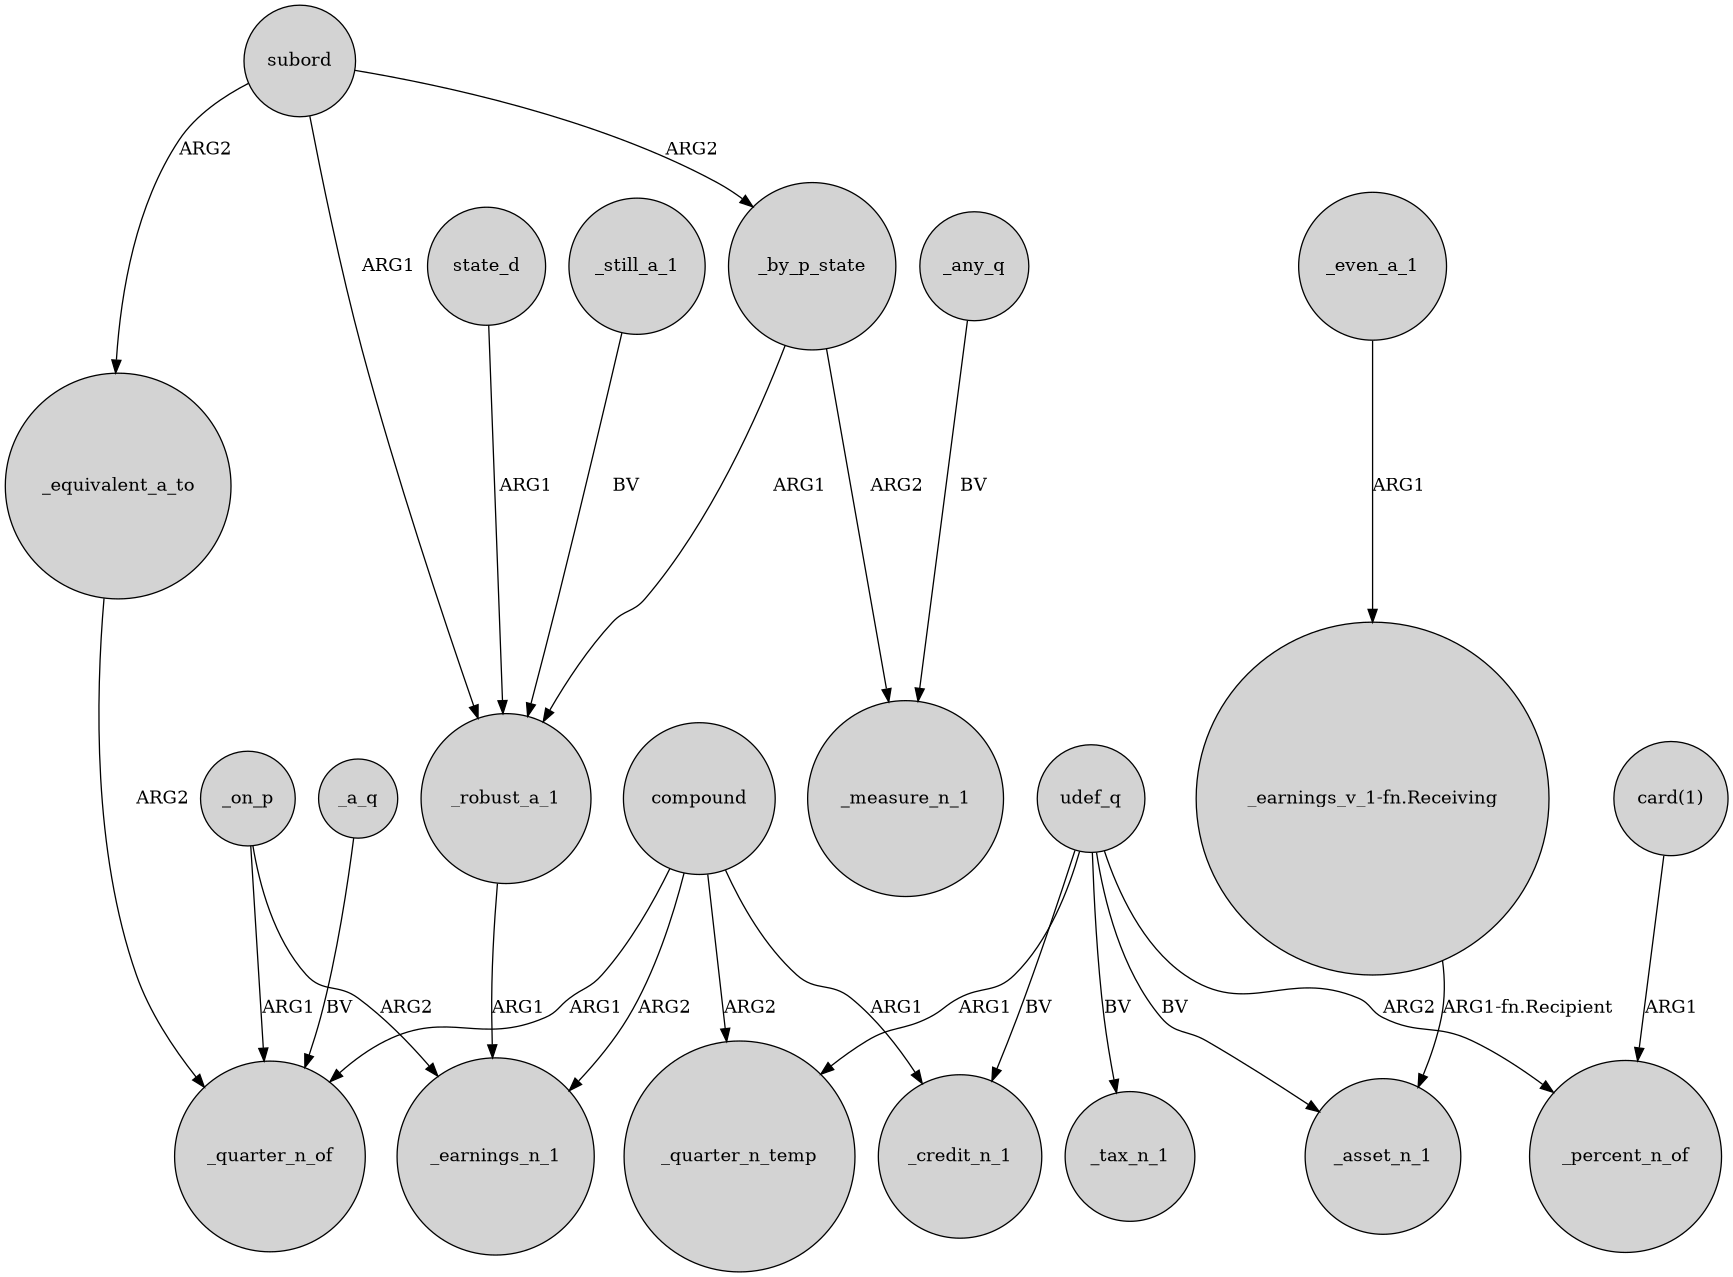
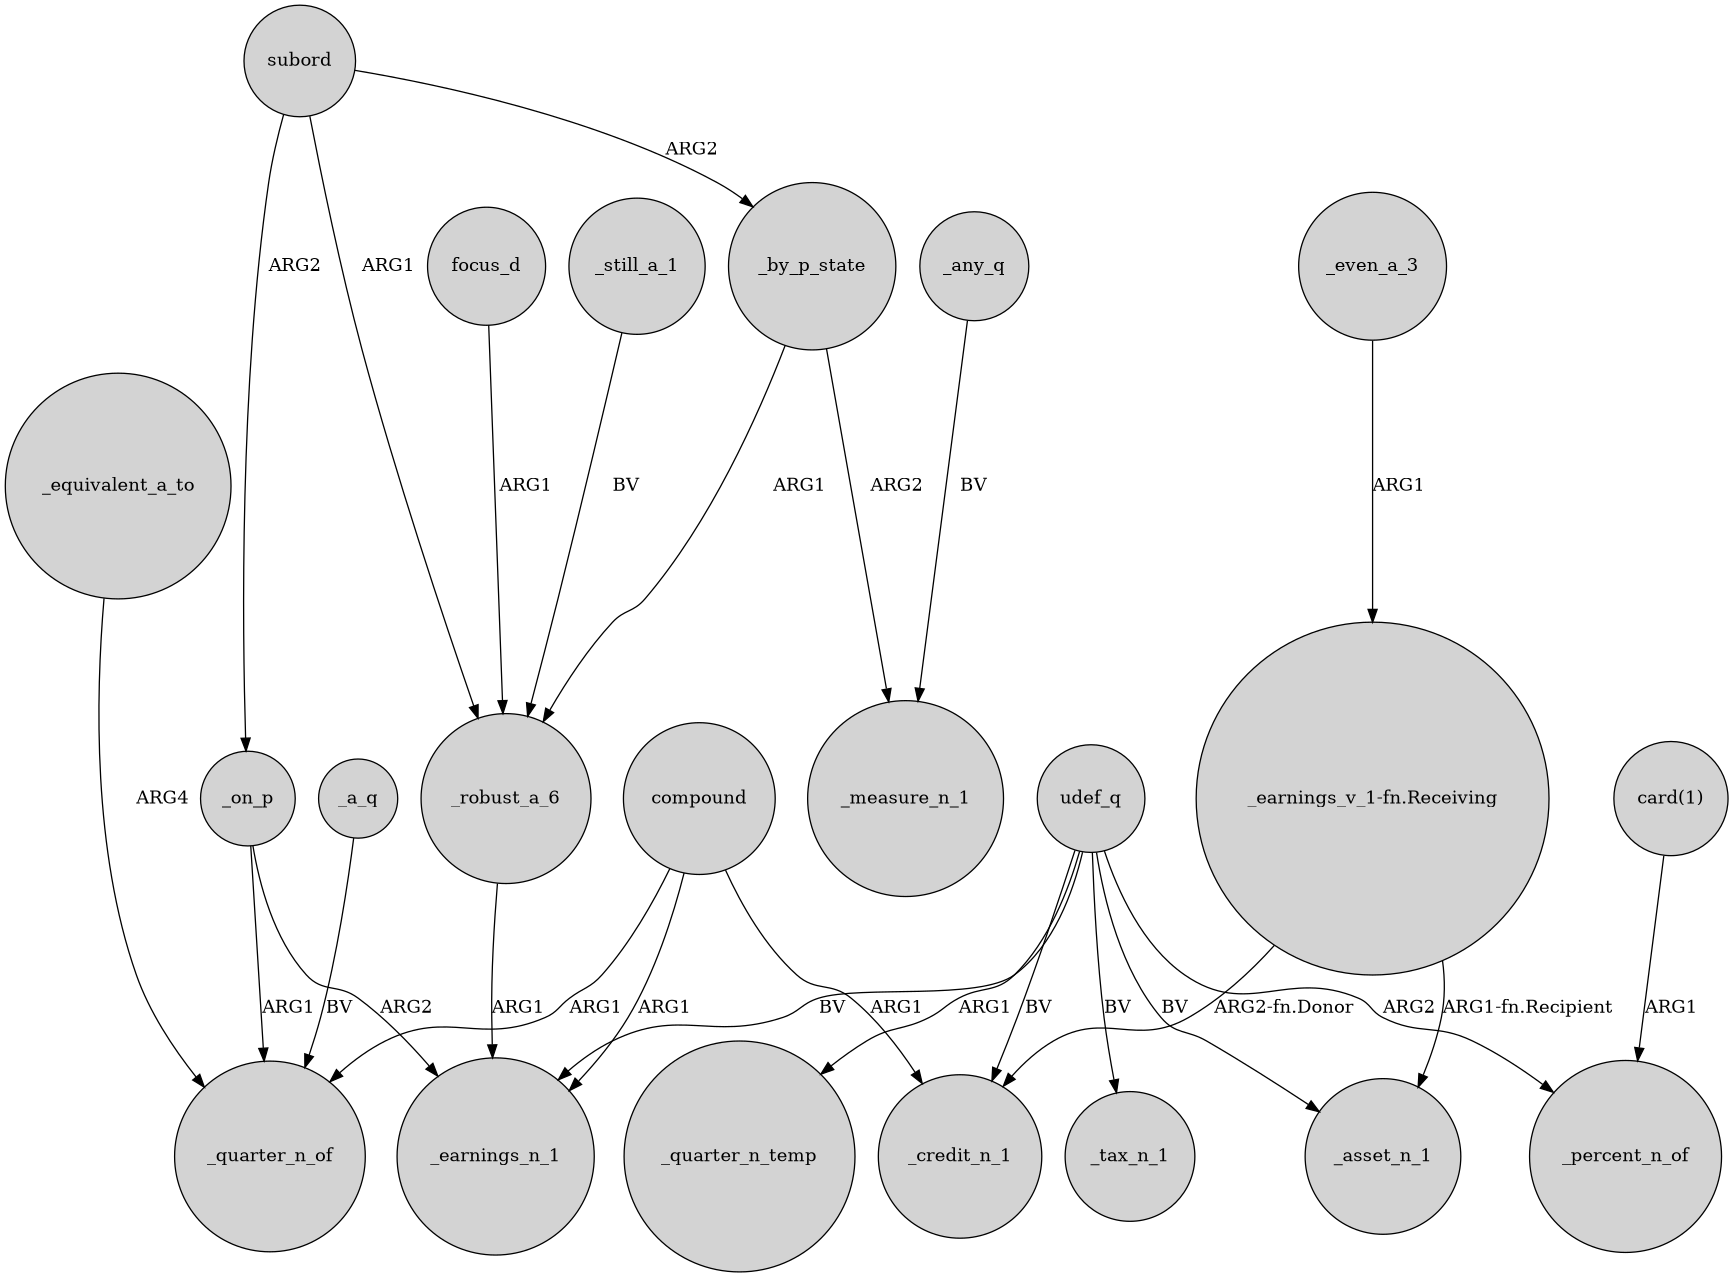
(148, 203) -> (247, 425)
(487, 266) -> (487, 266)
(1373, 266) -> (1373, 266)
(163, 799) -> (163, 799)
(506, 799) -> (506, 799)
(716, 951) -> none
none -> (870, 992)
(665, 1008) -> (665, 1008)
none -> (1150, 1030)
